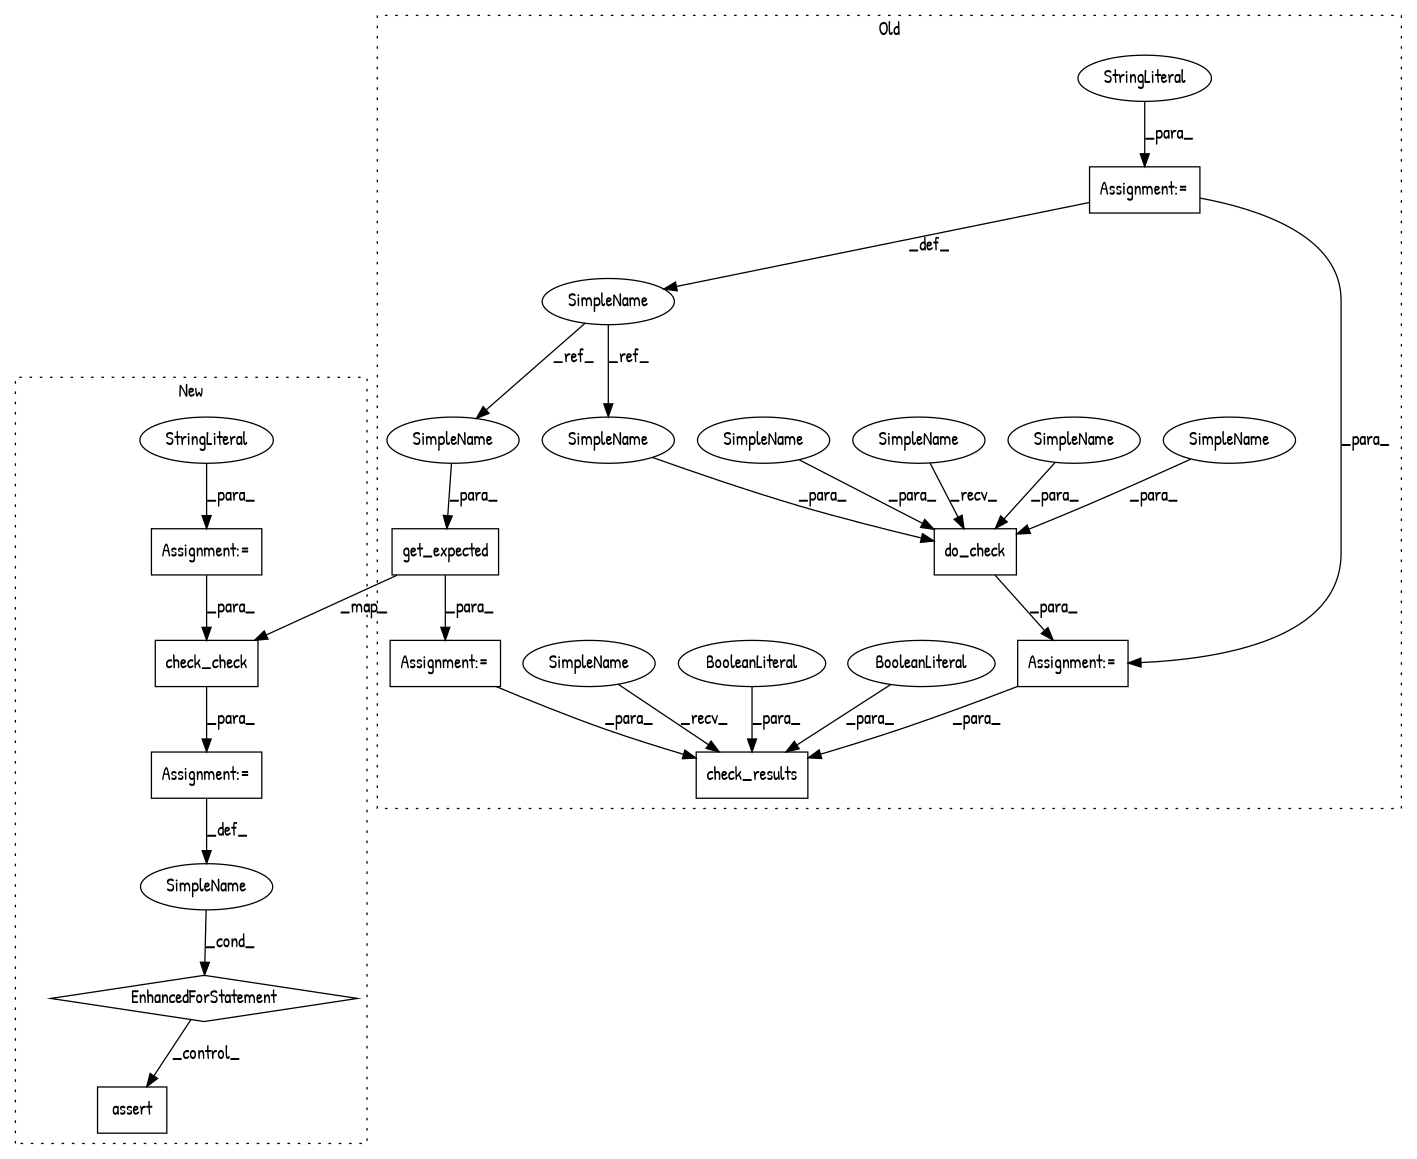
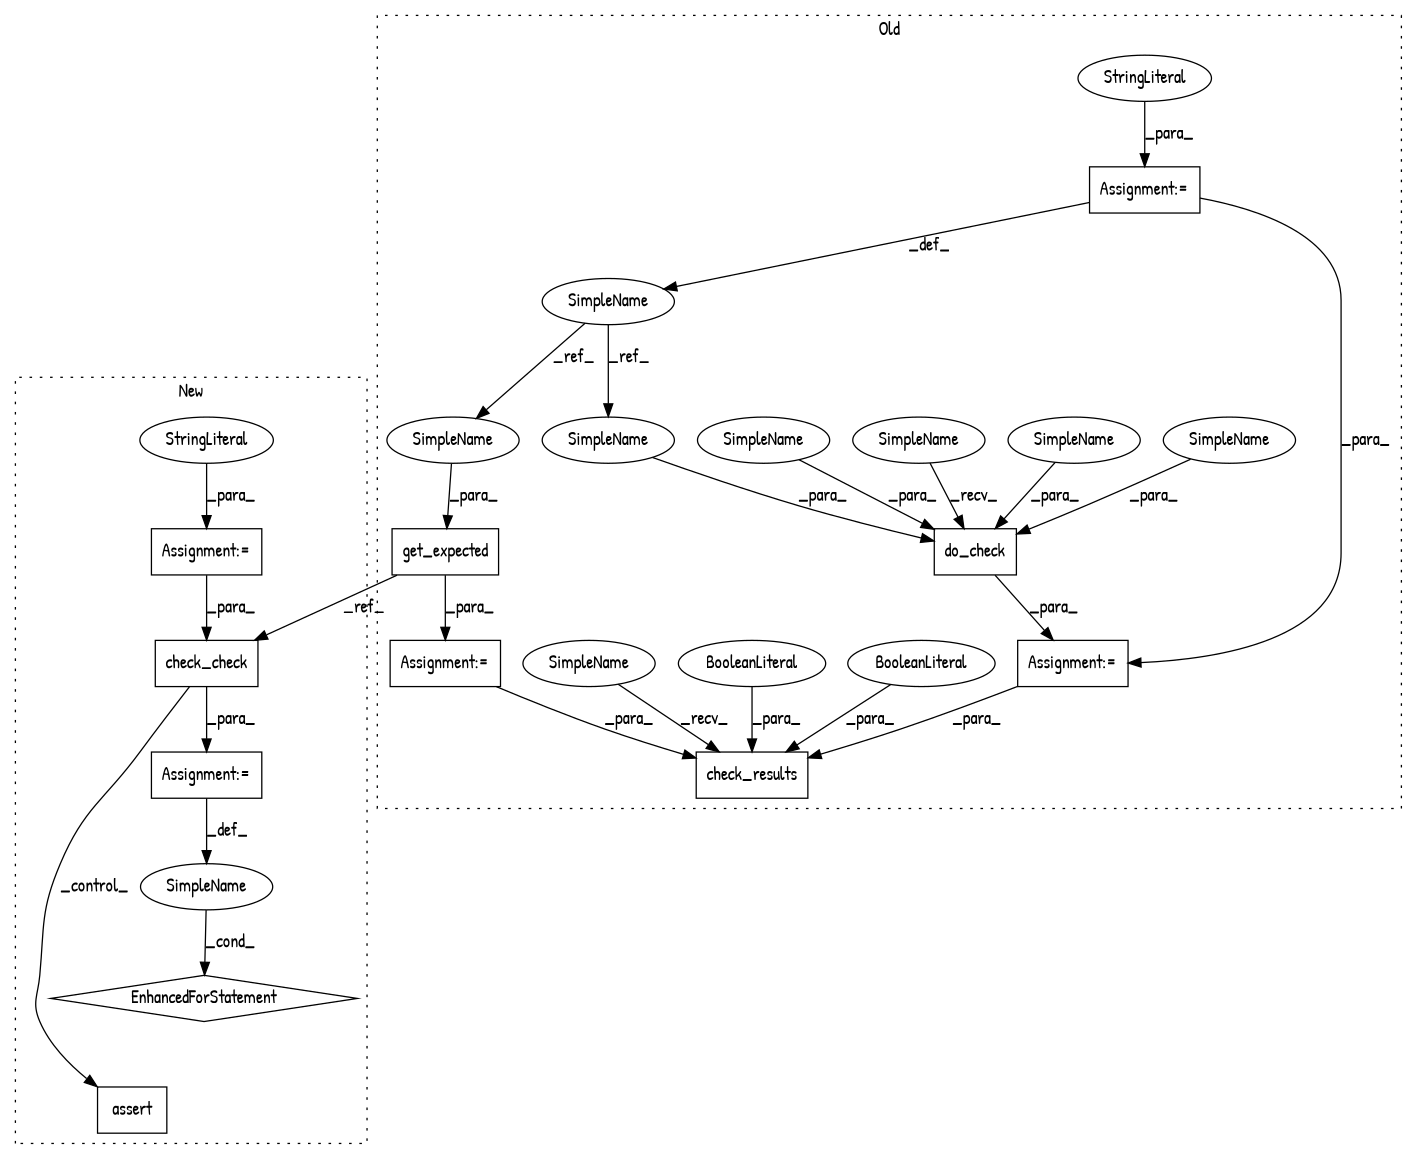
(364, 608) -> (364, 608)
(172, 1048) -> (57, 871)
